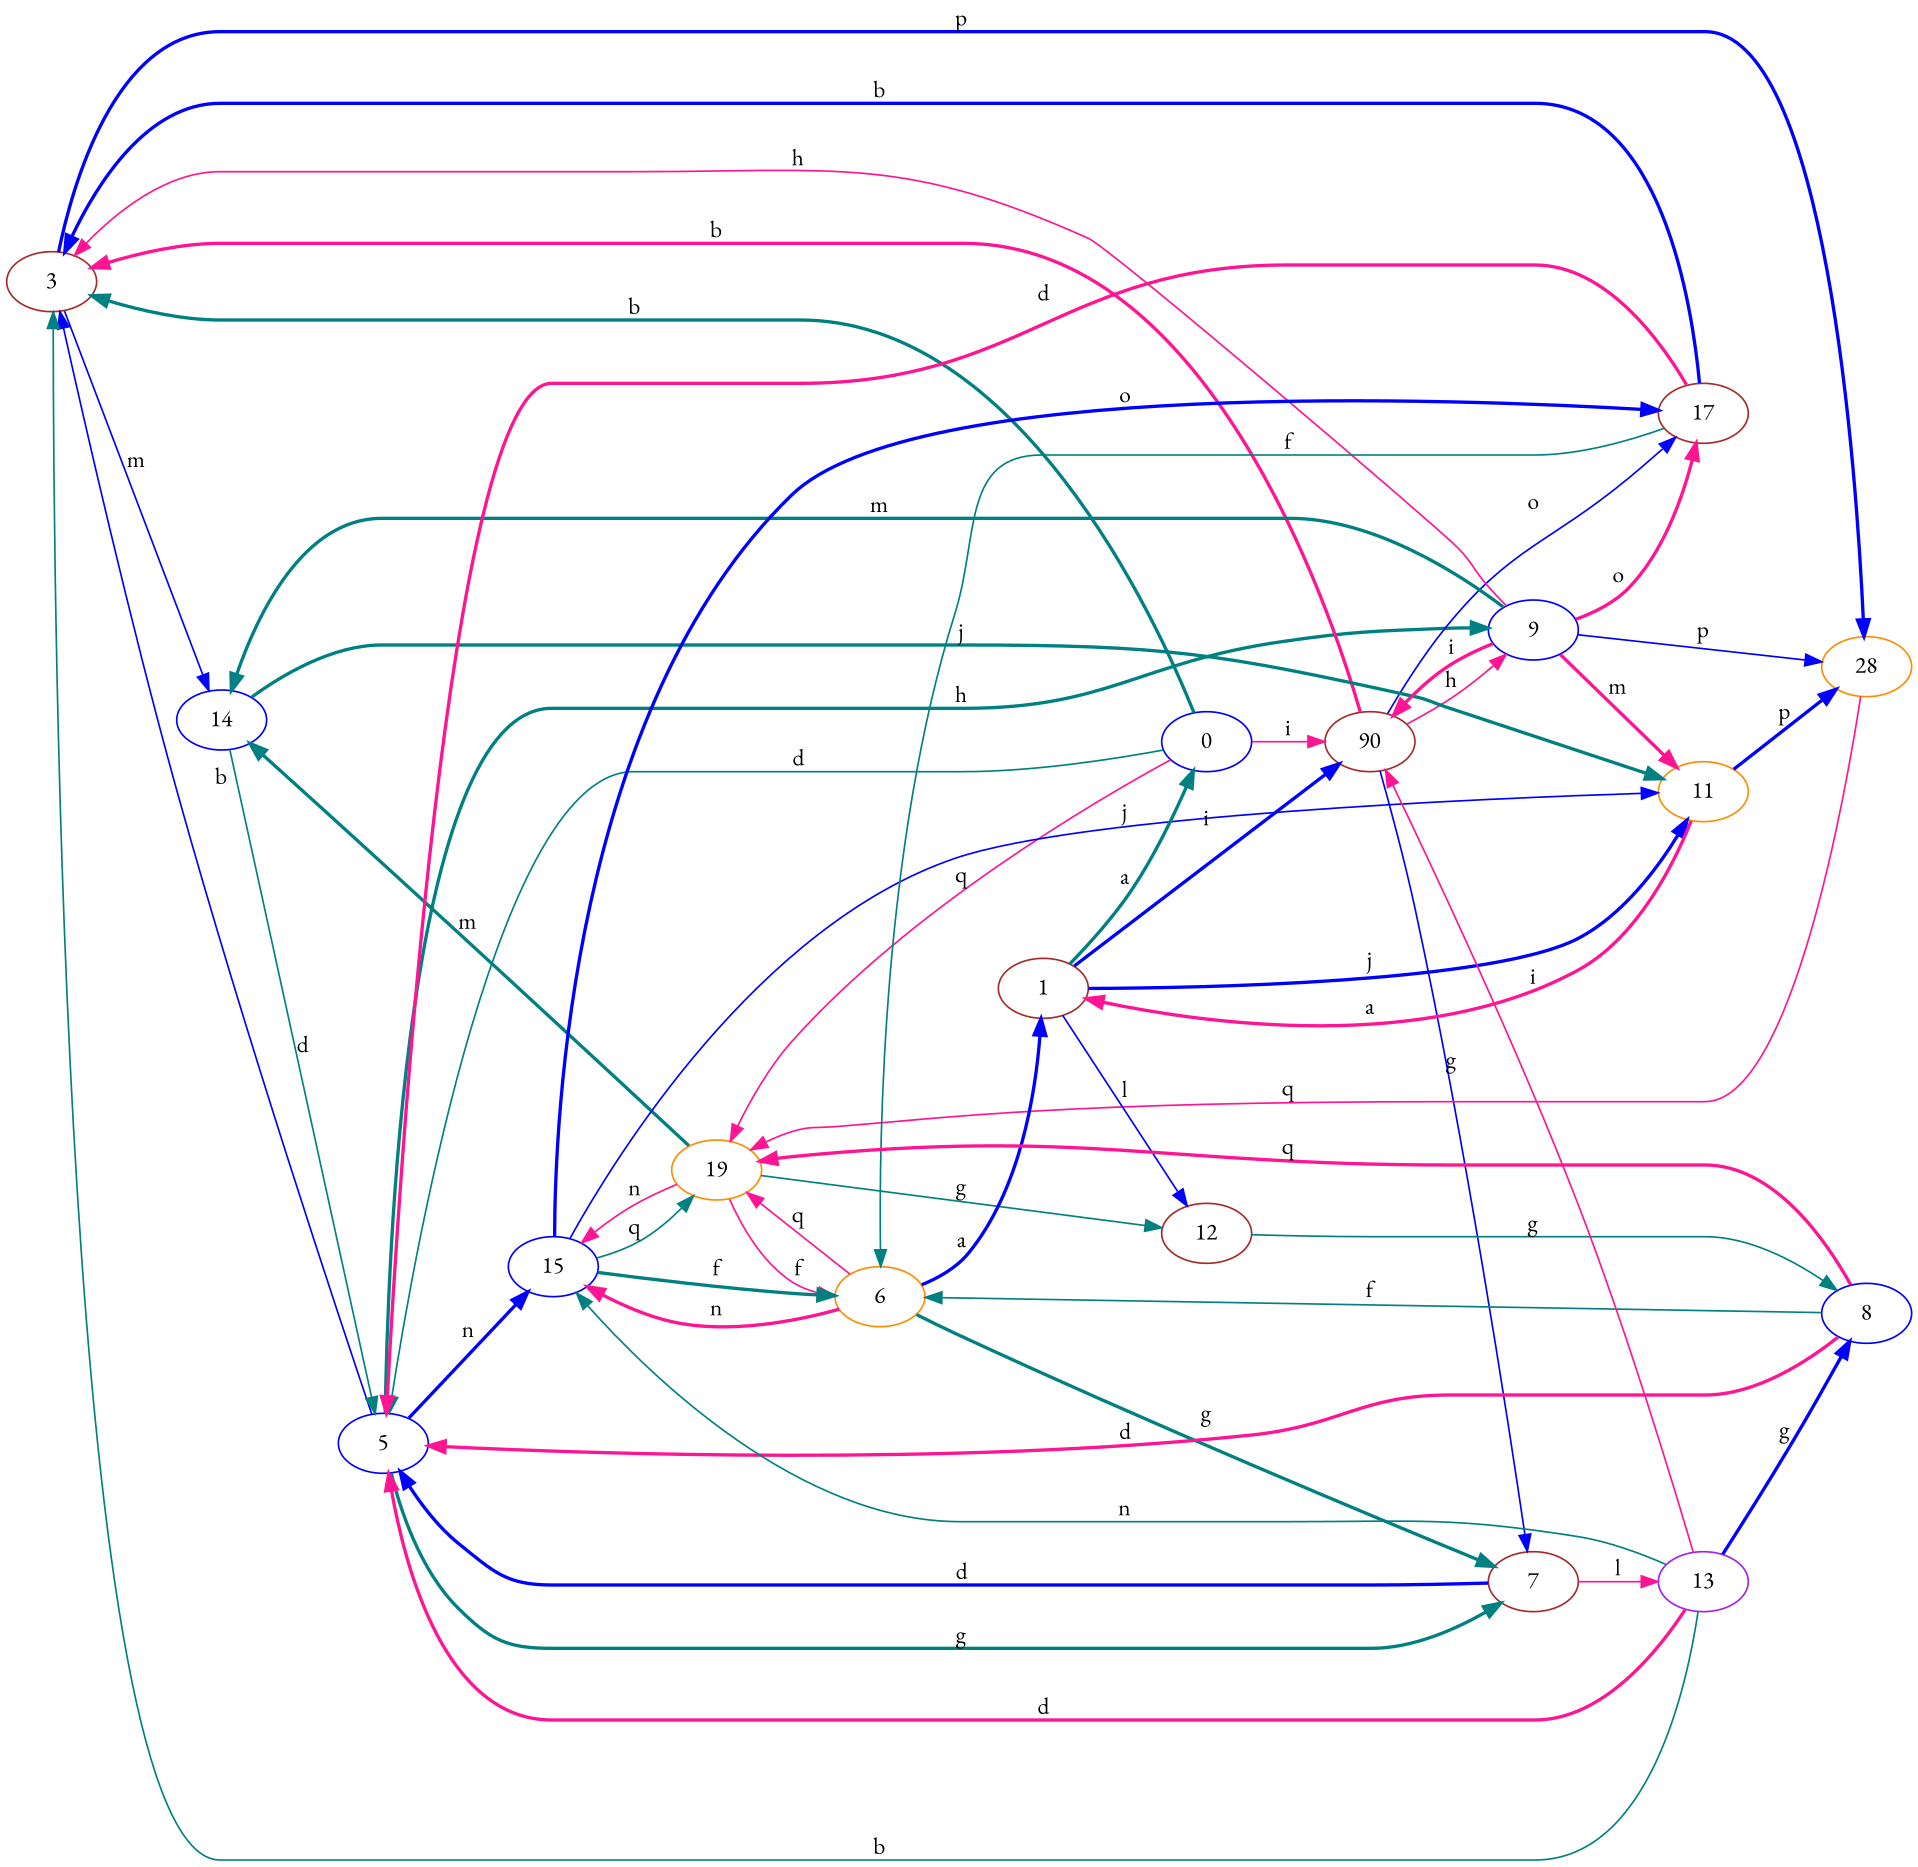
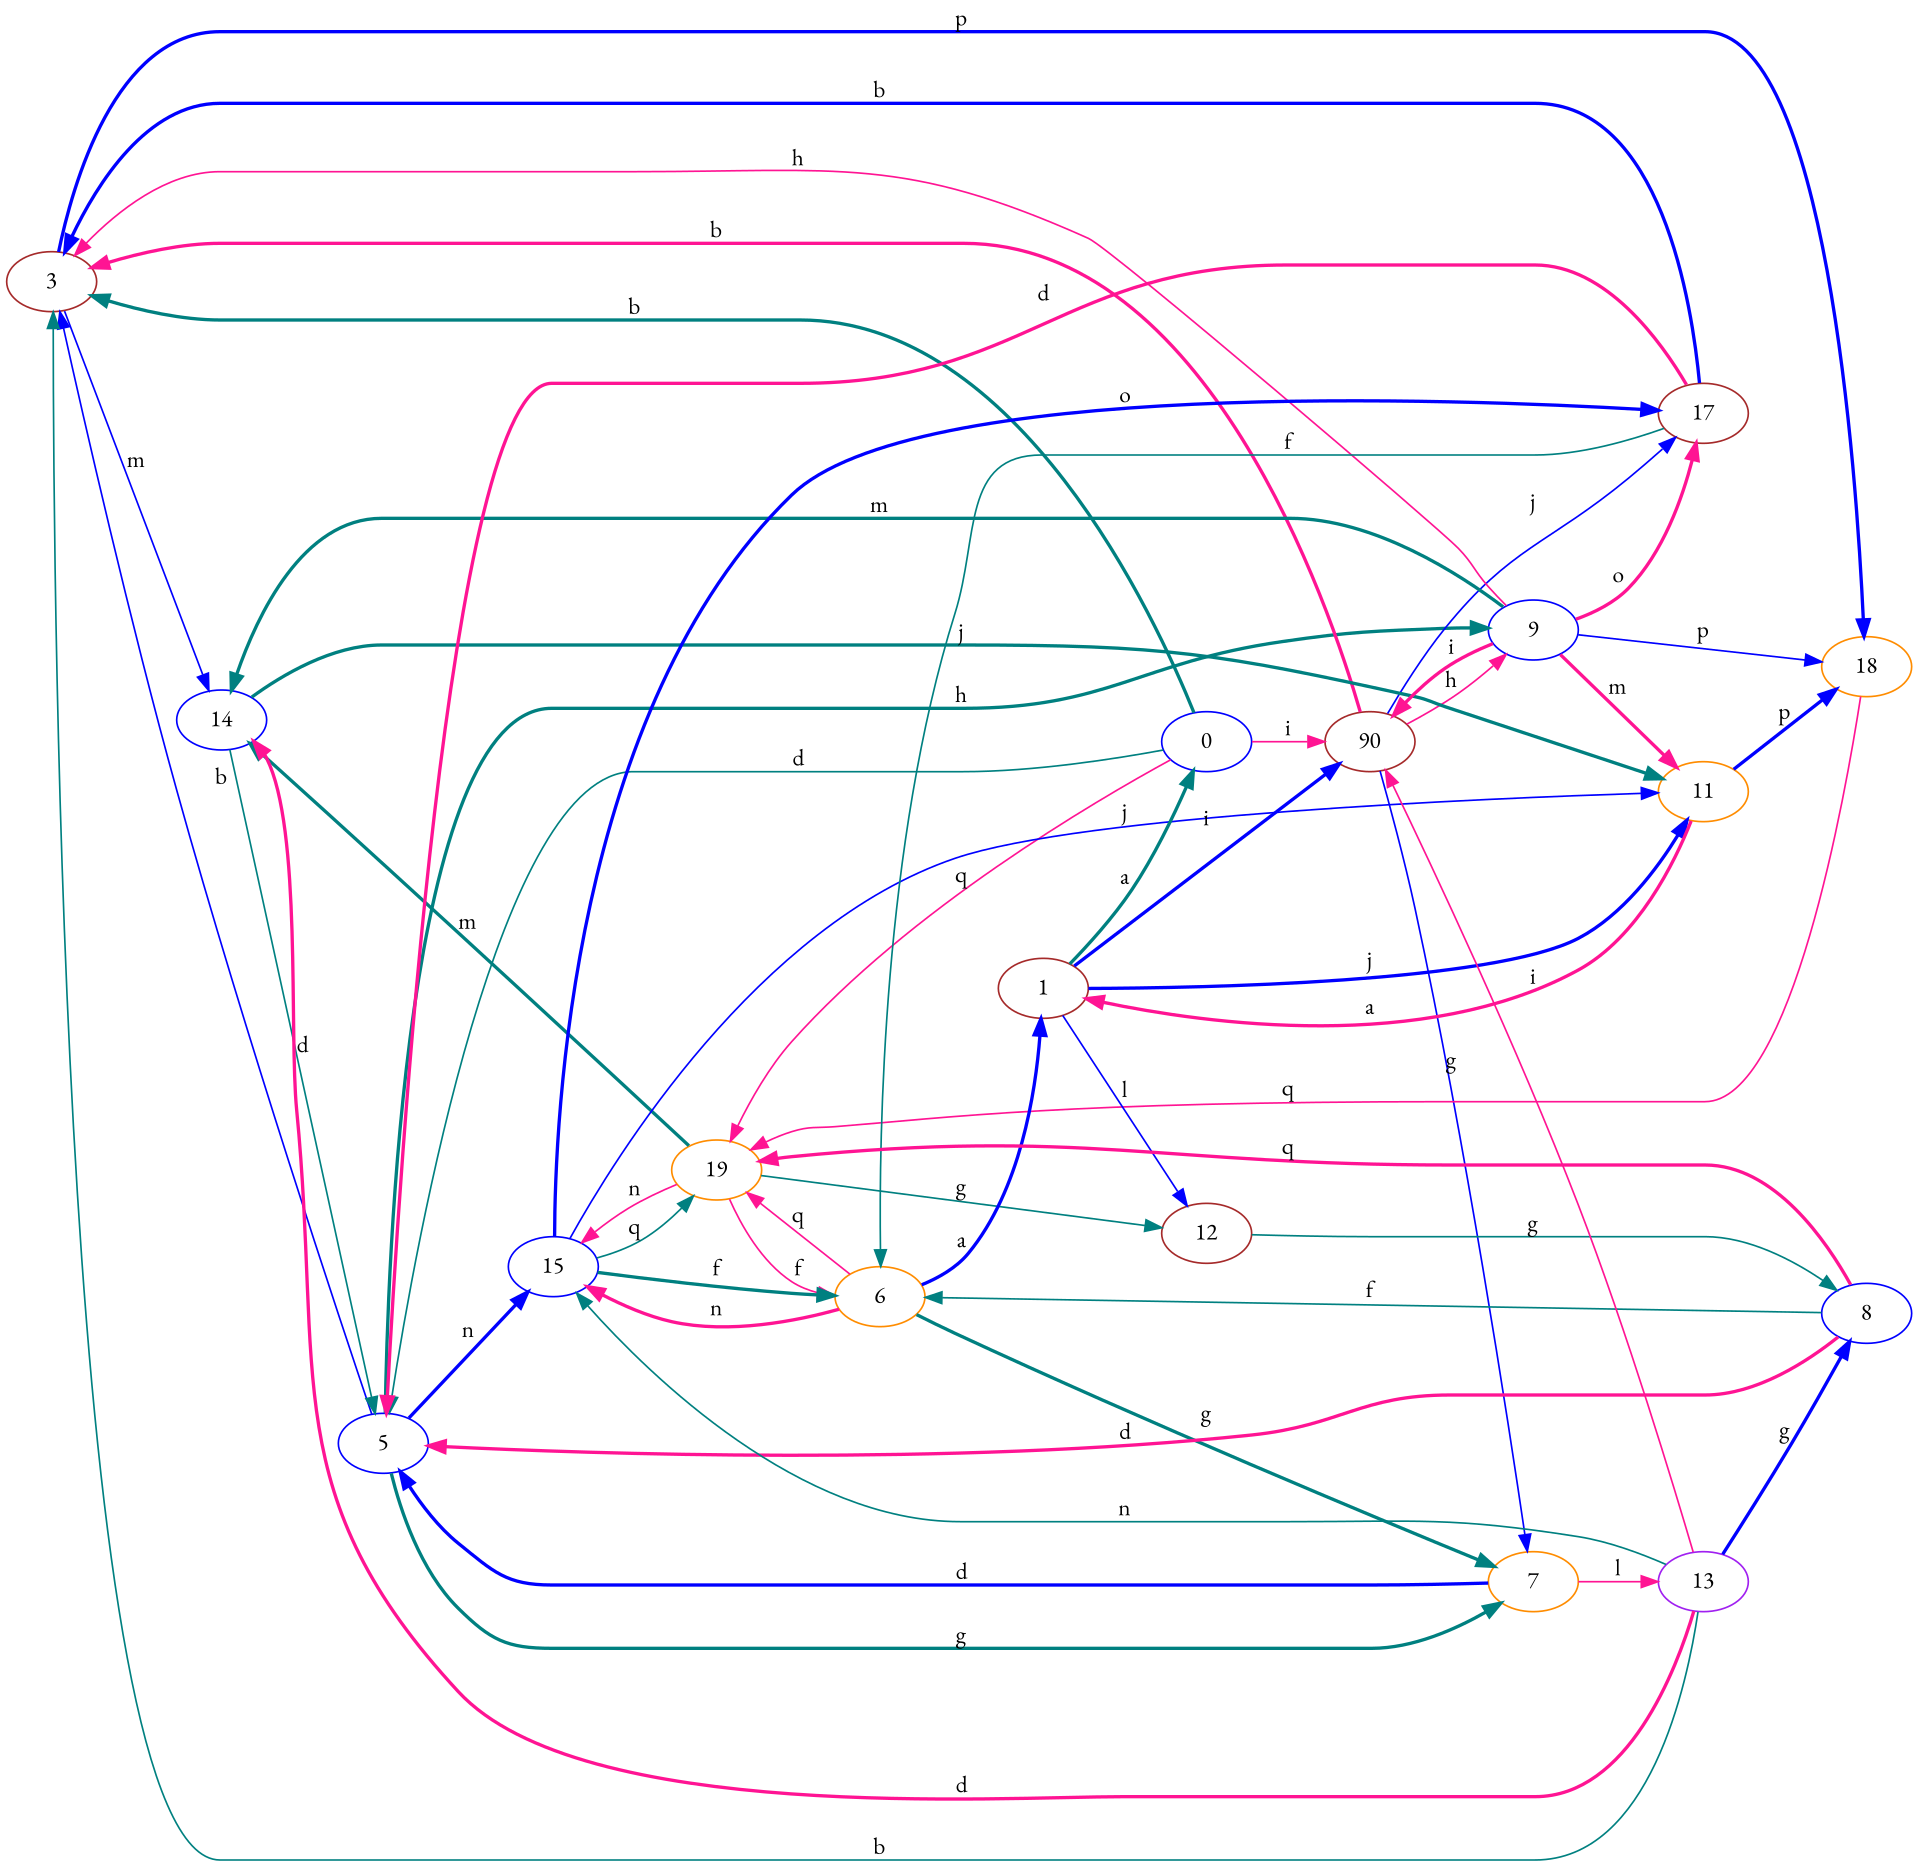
(1533, 502) -> (1533, 502)
(1867, 667) -> (1867, 667)
(1533, 1582) -> (1533, 1582)
(989, 1720) -> (627, 1770)
